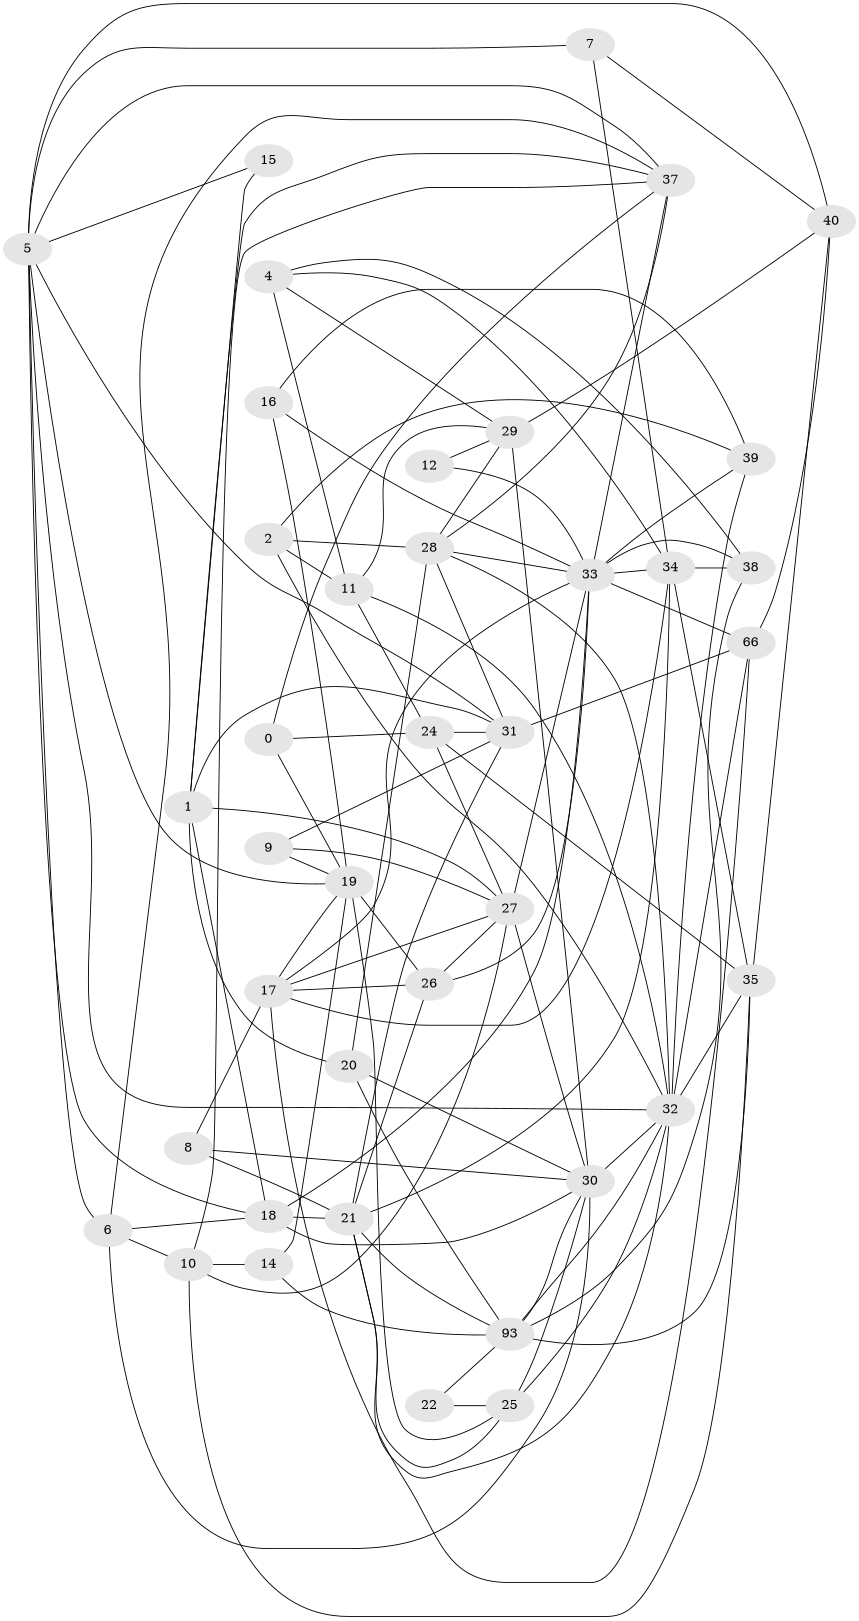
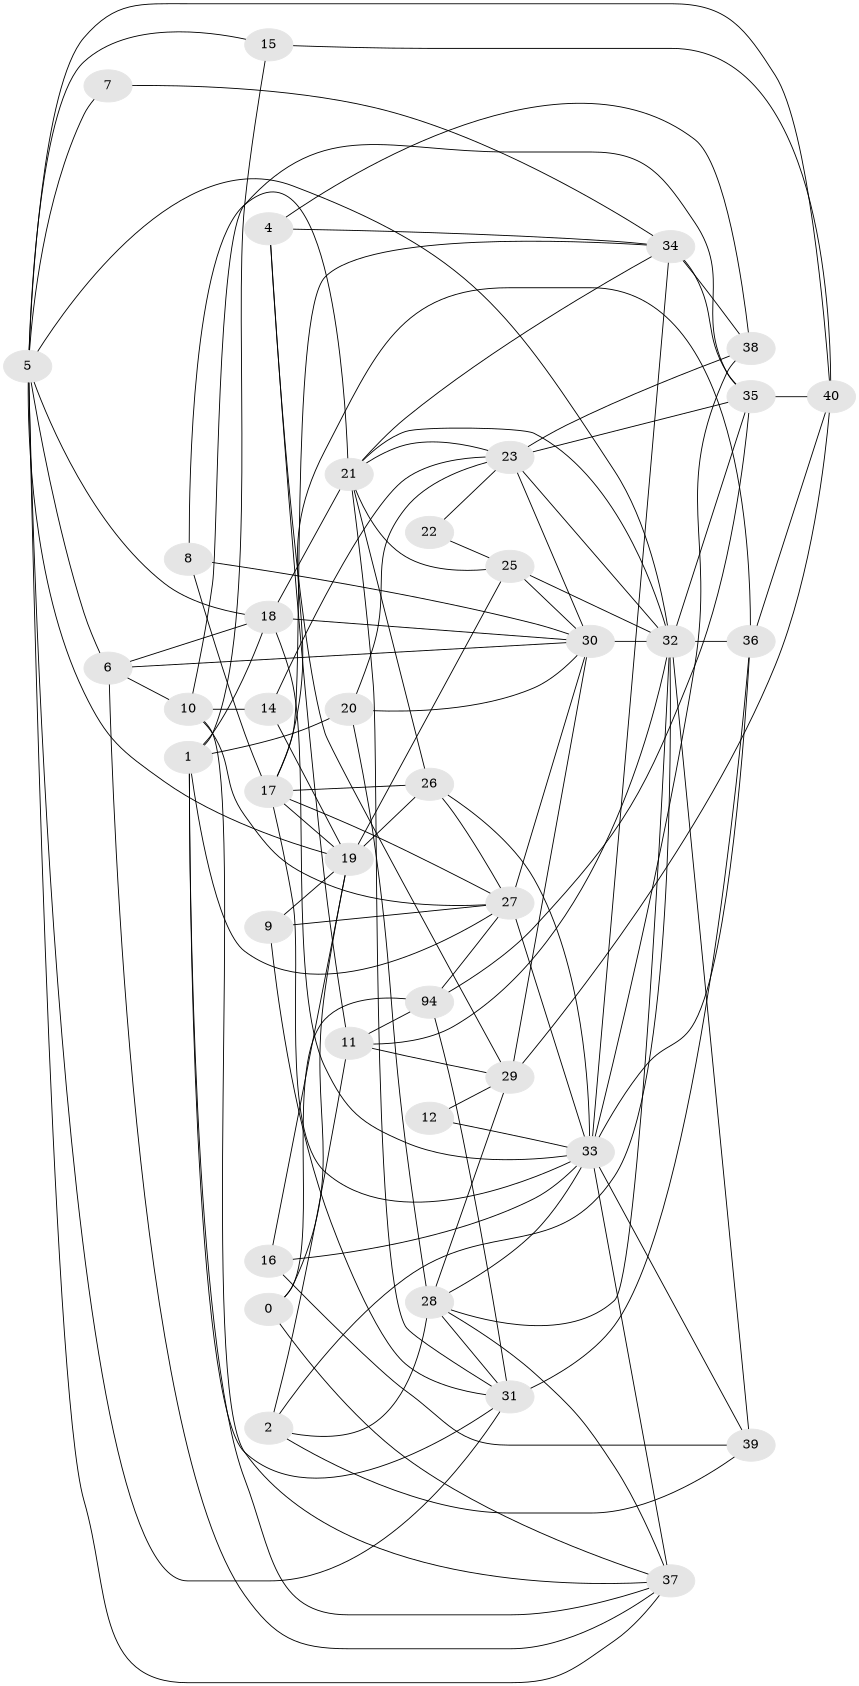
(711, 133) -> (684, 51)
(751, 643) -> (751, 641)
(430, 732) -> (430, 1002)
(510, 1334) -> (510, 457)
